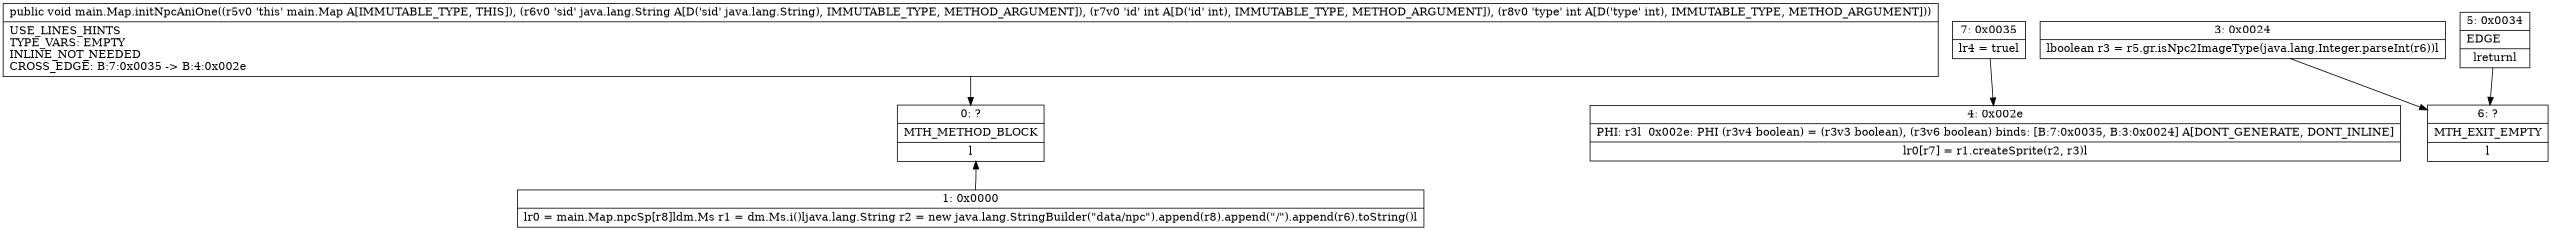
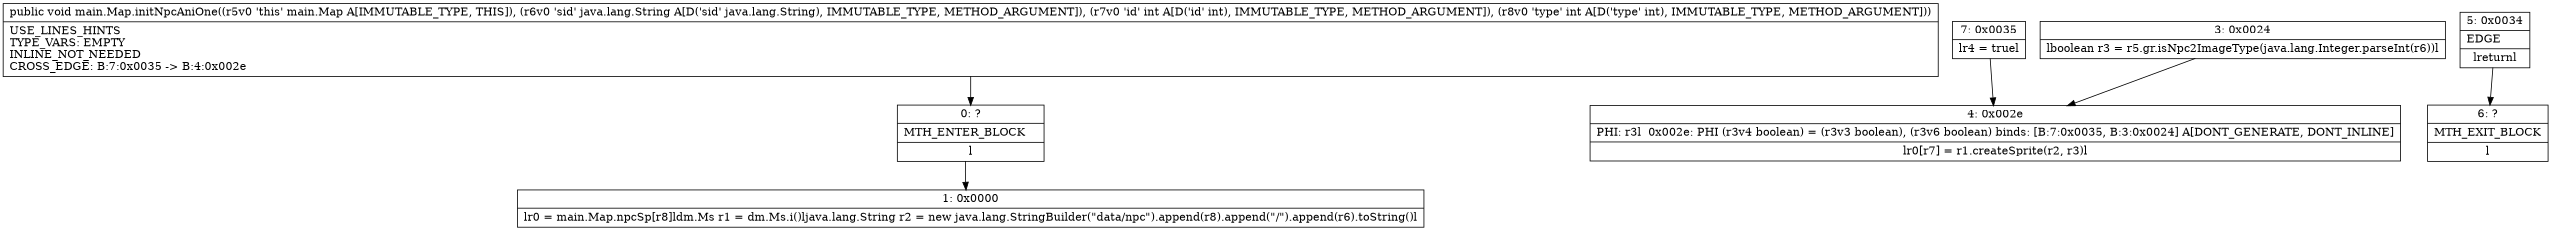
(2355, 83) -> (2135, 81)
(971, 132) -> (965, 132)
(2488, 132) -> (2488, 132)
(976, 180) -> (965, 172)
